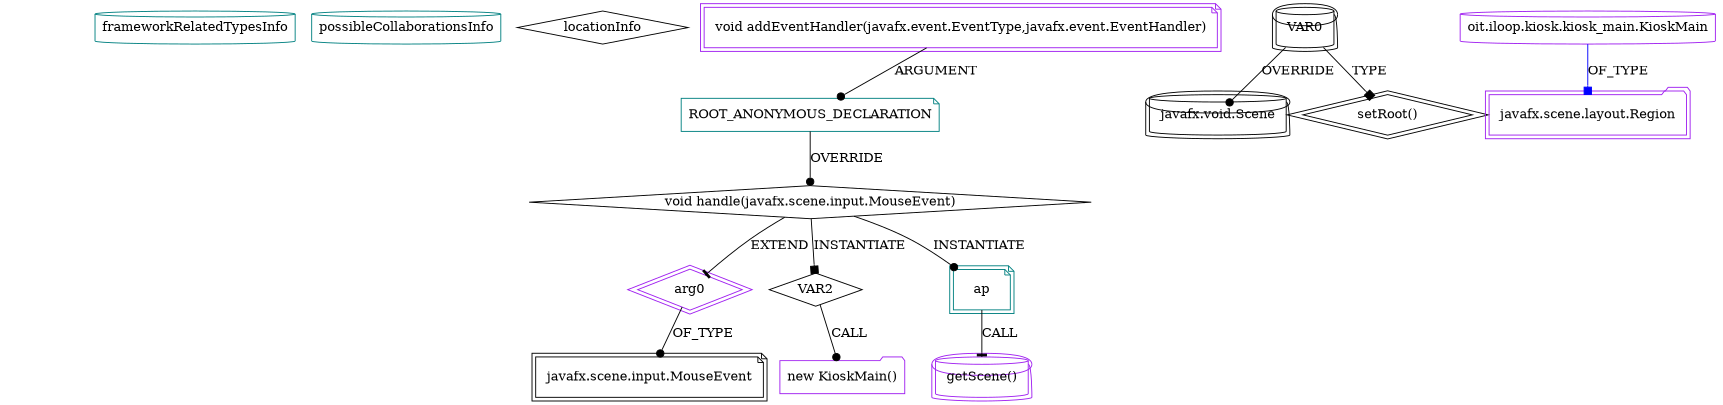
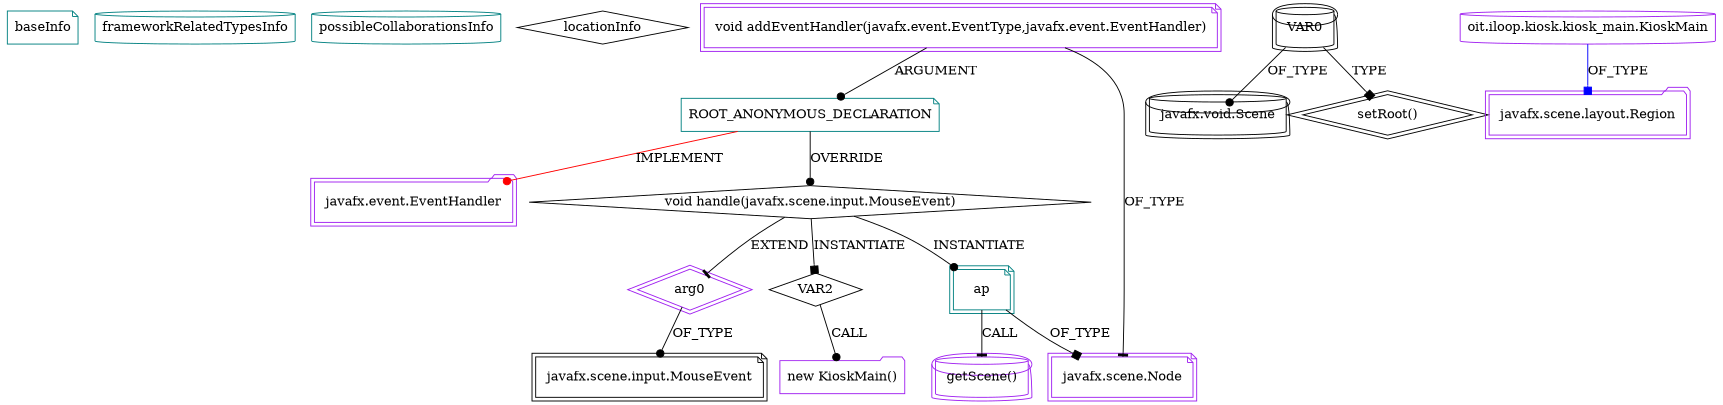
none -> (43, 28)
(1298, 71) -> (1298, 71)
none -> (414, 202)
none -> (1122, 377)
